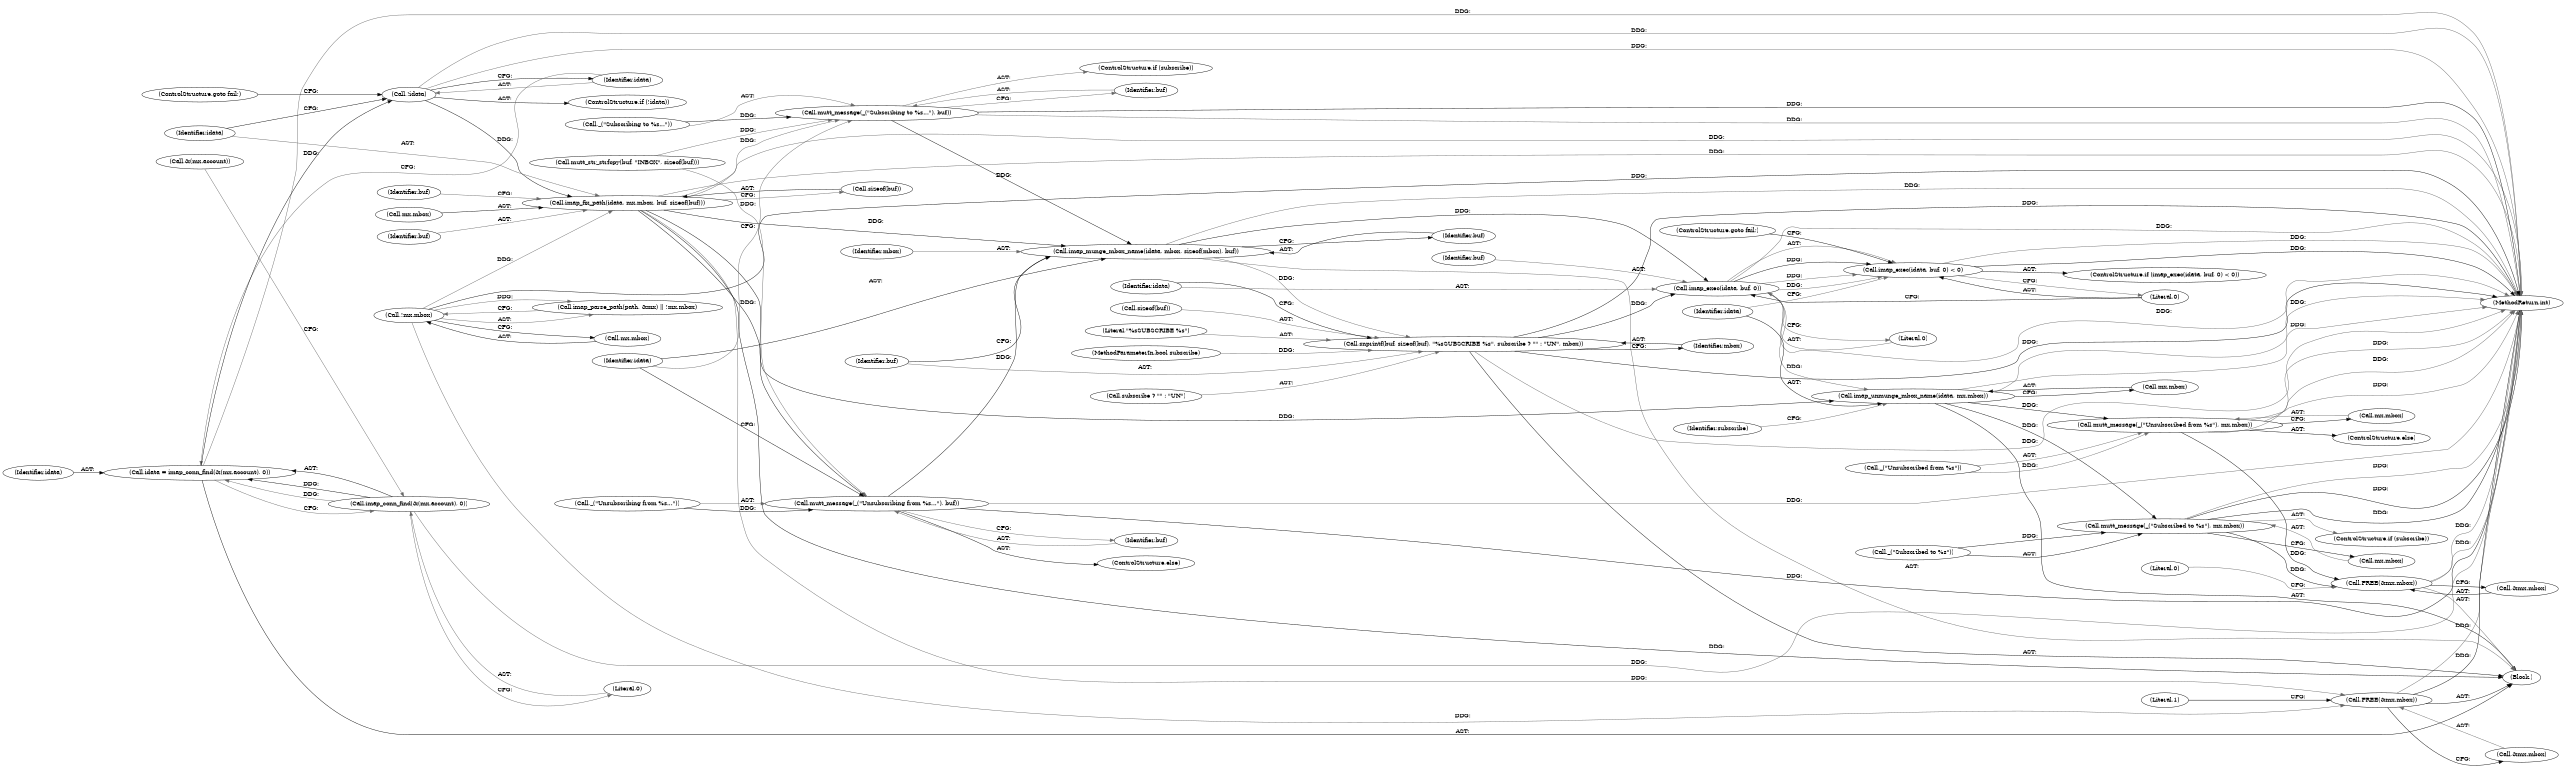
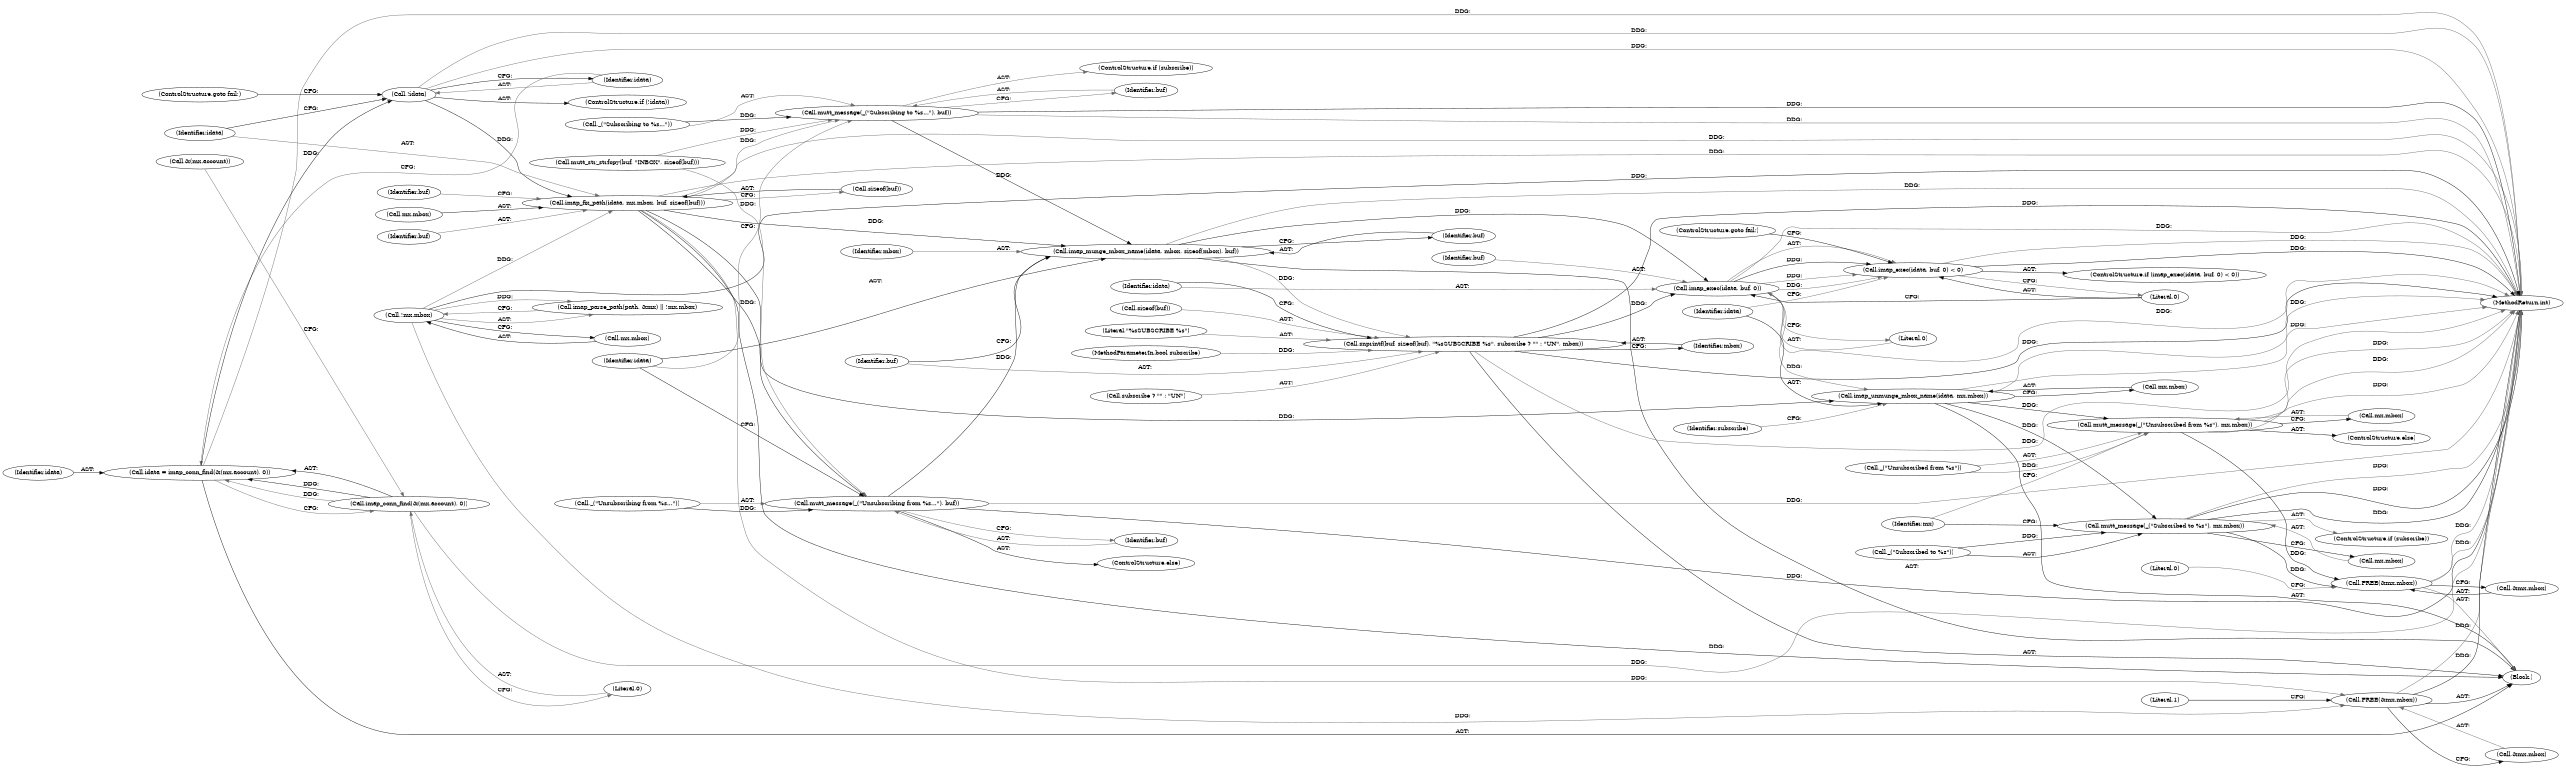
none -> (1913, 524)
(1778, 553) -> (1778, 553)
